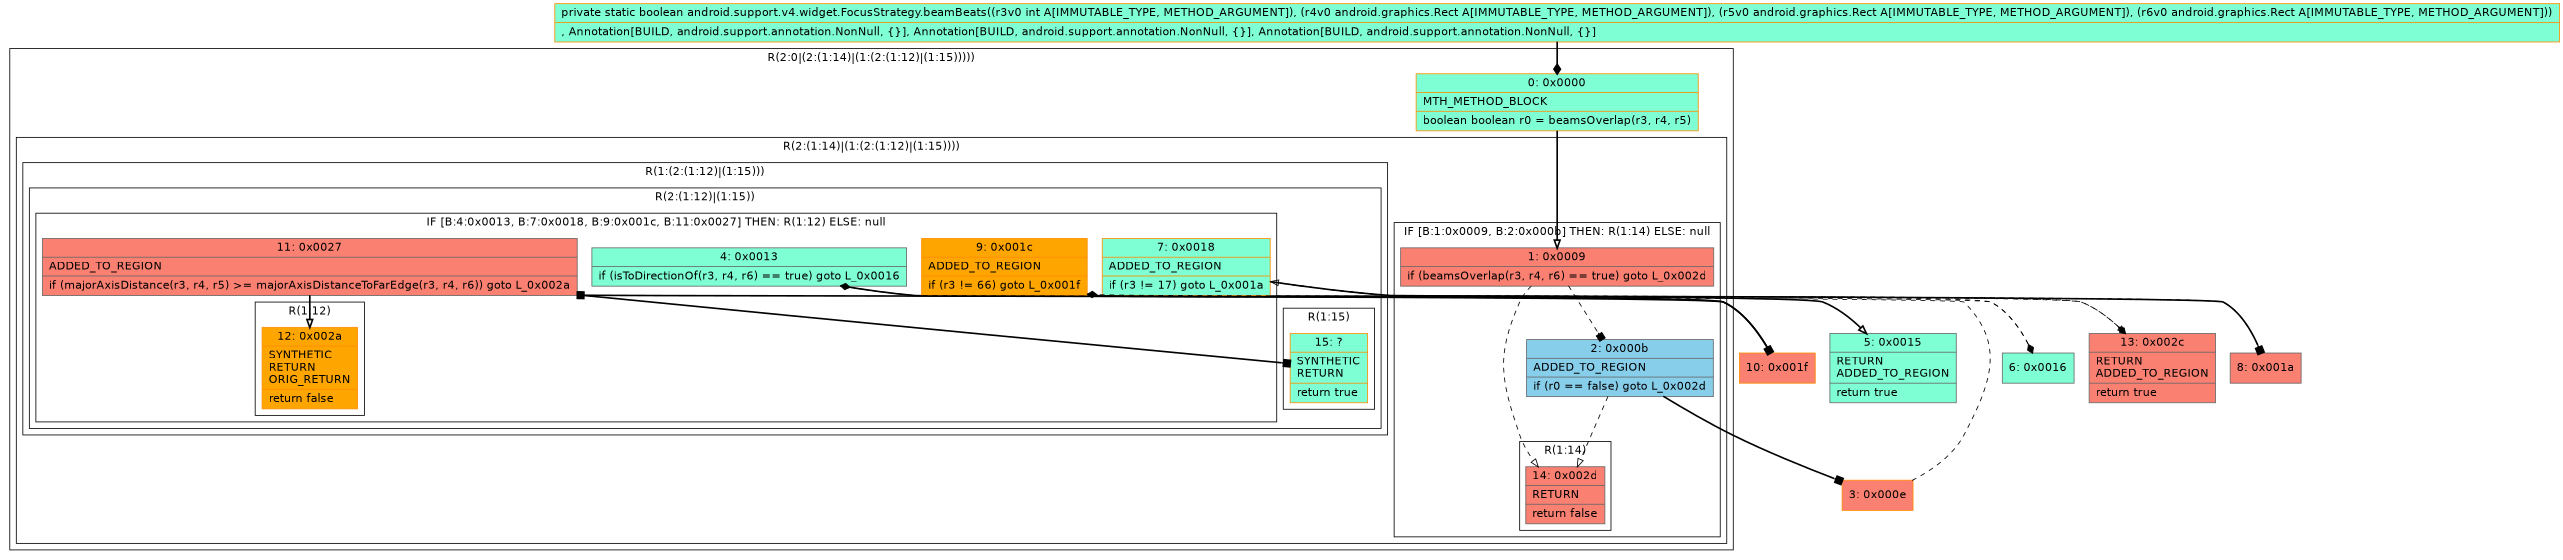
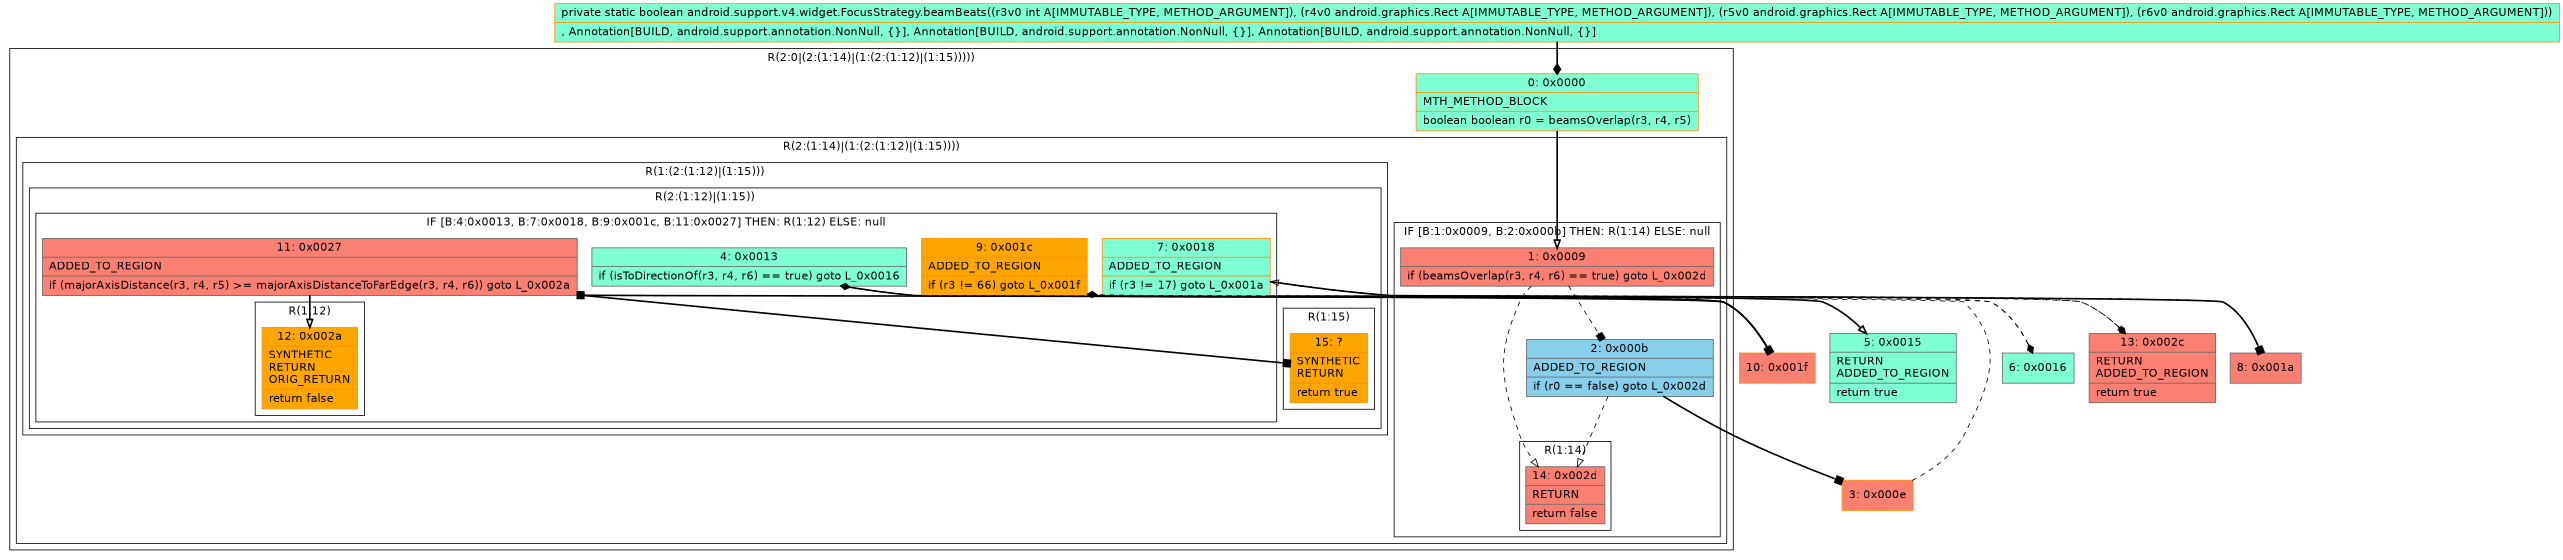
(1329, 368) -> (1329, 368)
